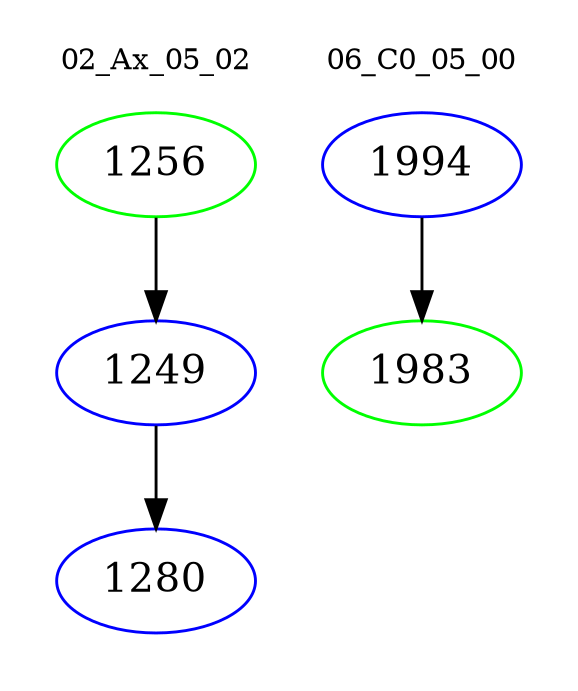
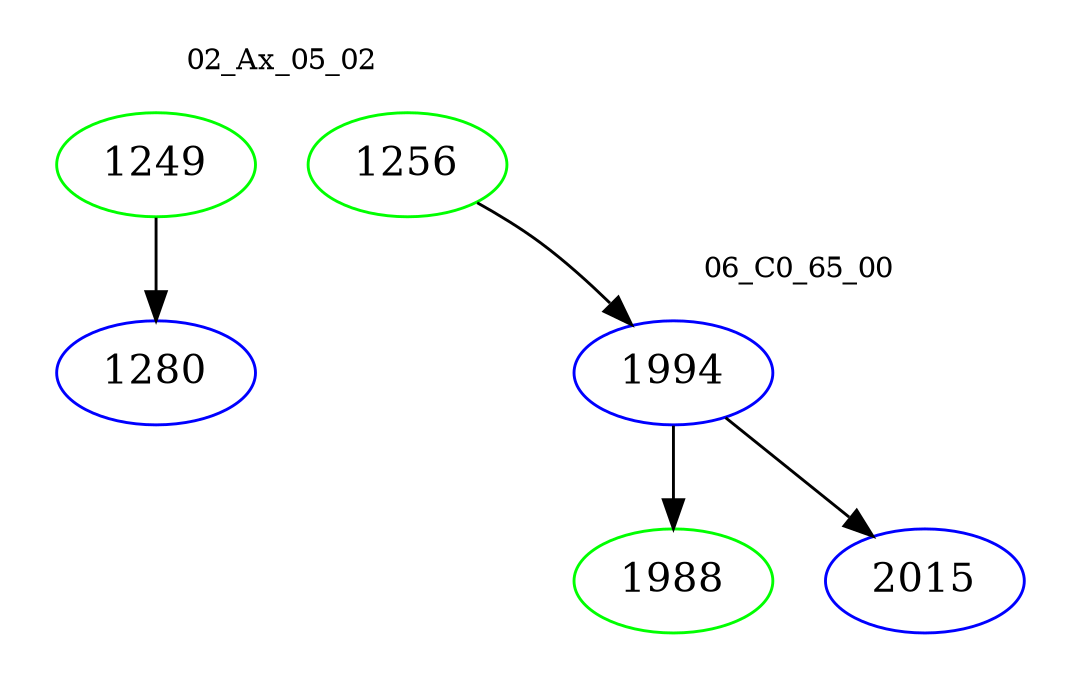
(422, 62) -> (799, 270)
(156, 255) -> (570, 266)
(156, 373) -> (156, 165)
(422, 373) -> (673, 581)
none -> (925, 581)
